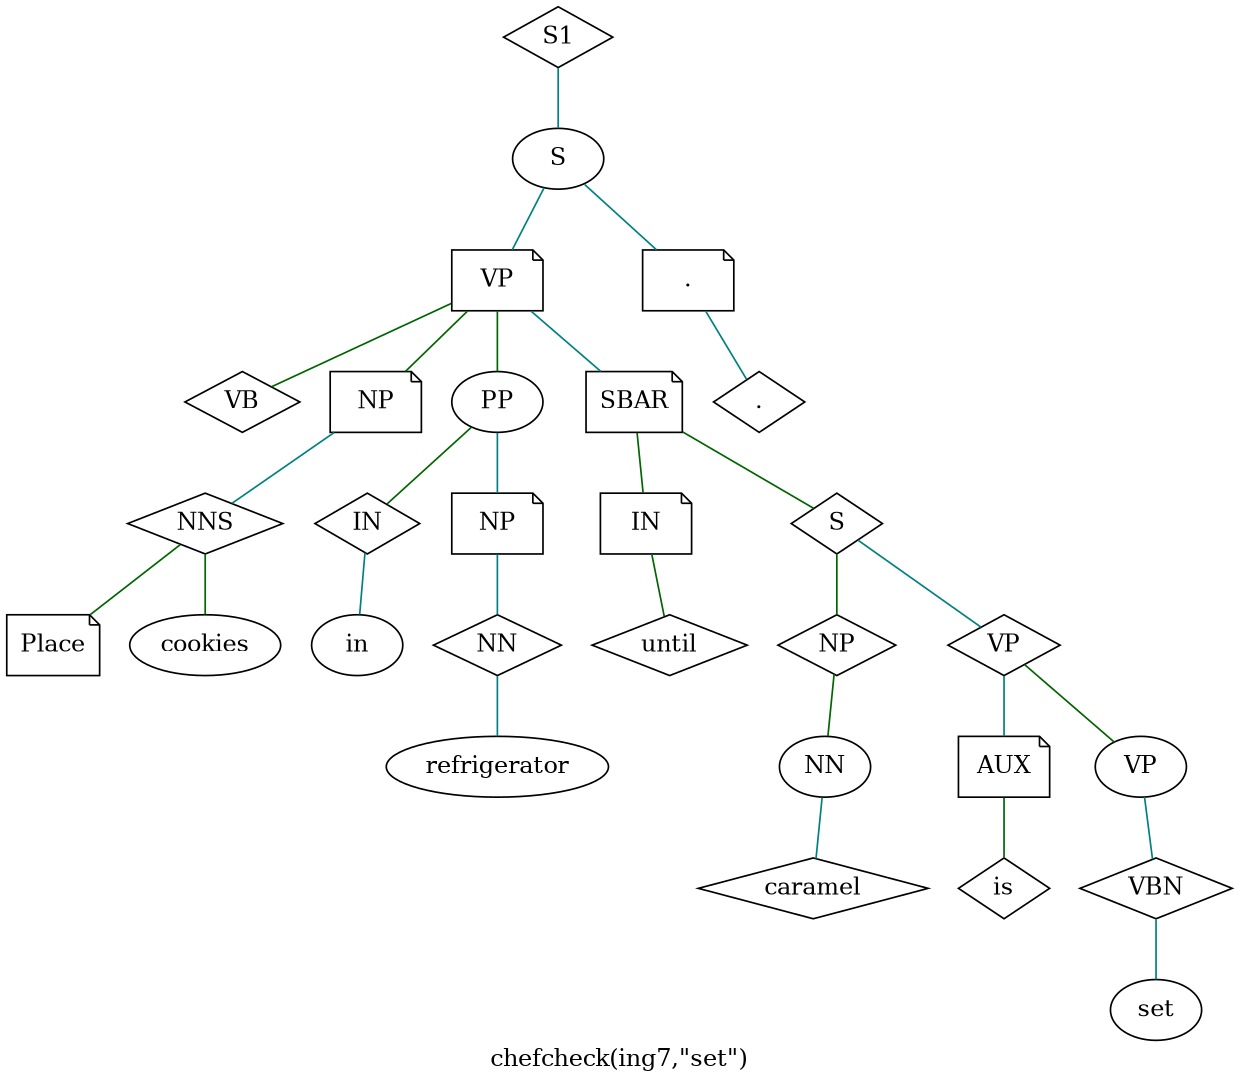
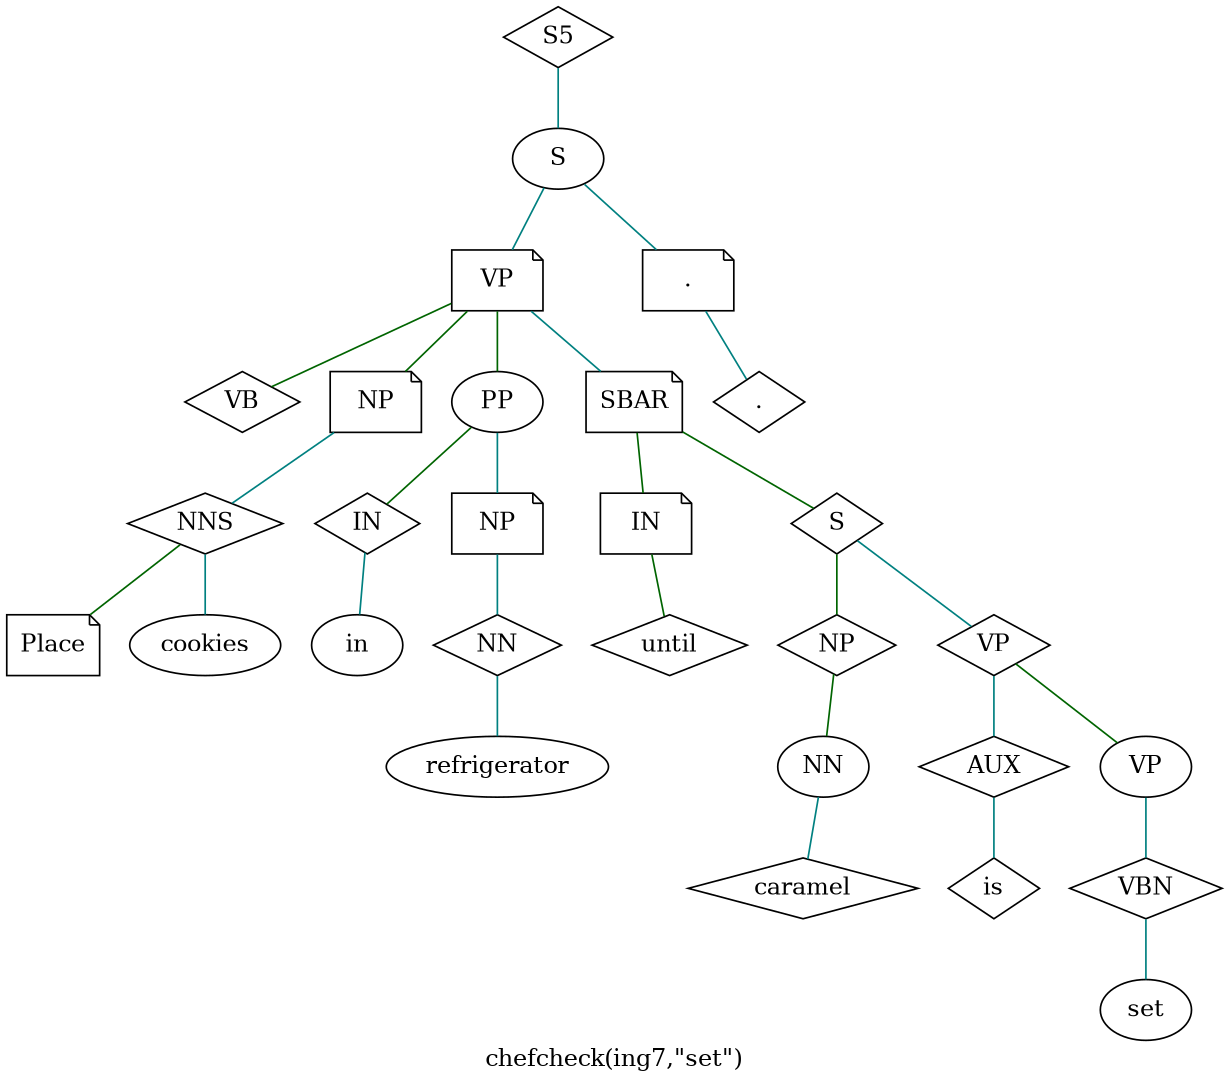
(558, 37) -> (558, 37)
(205, 585) -> (205, 585)
(1004, 767) -> (994, 767)
(1004, 828) -> (994, 828)
